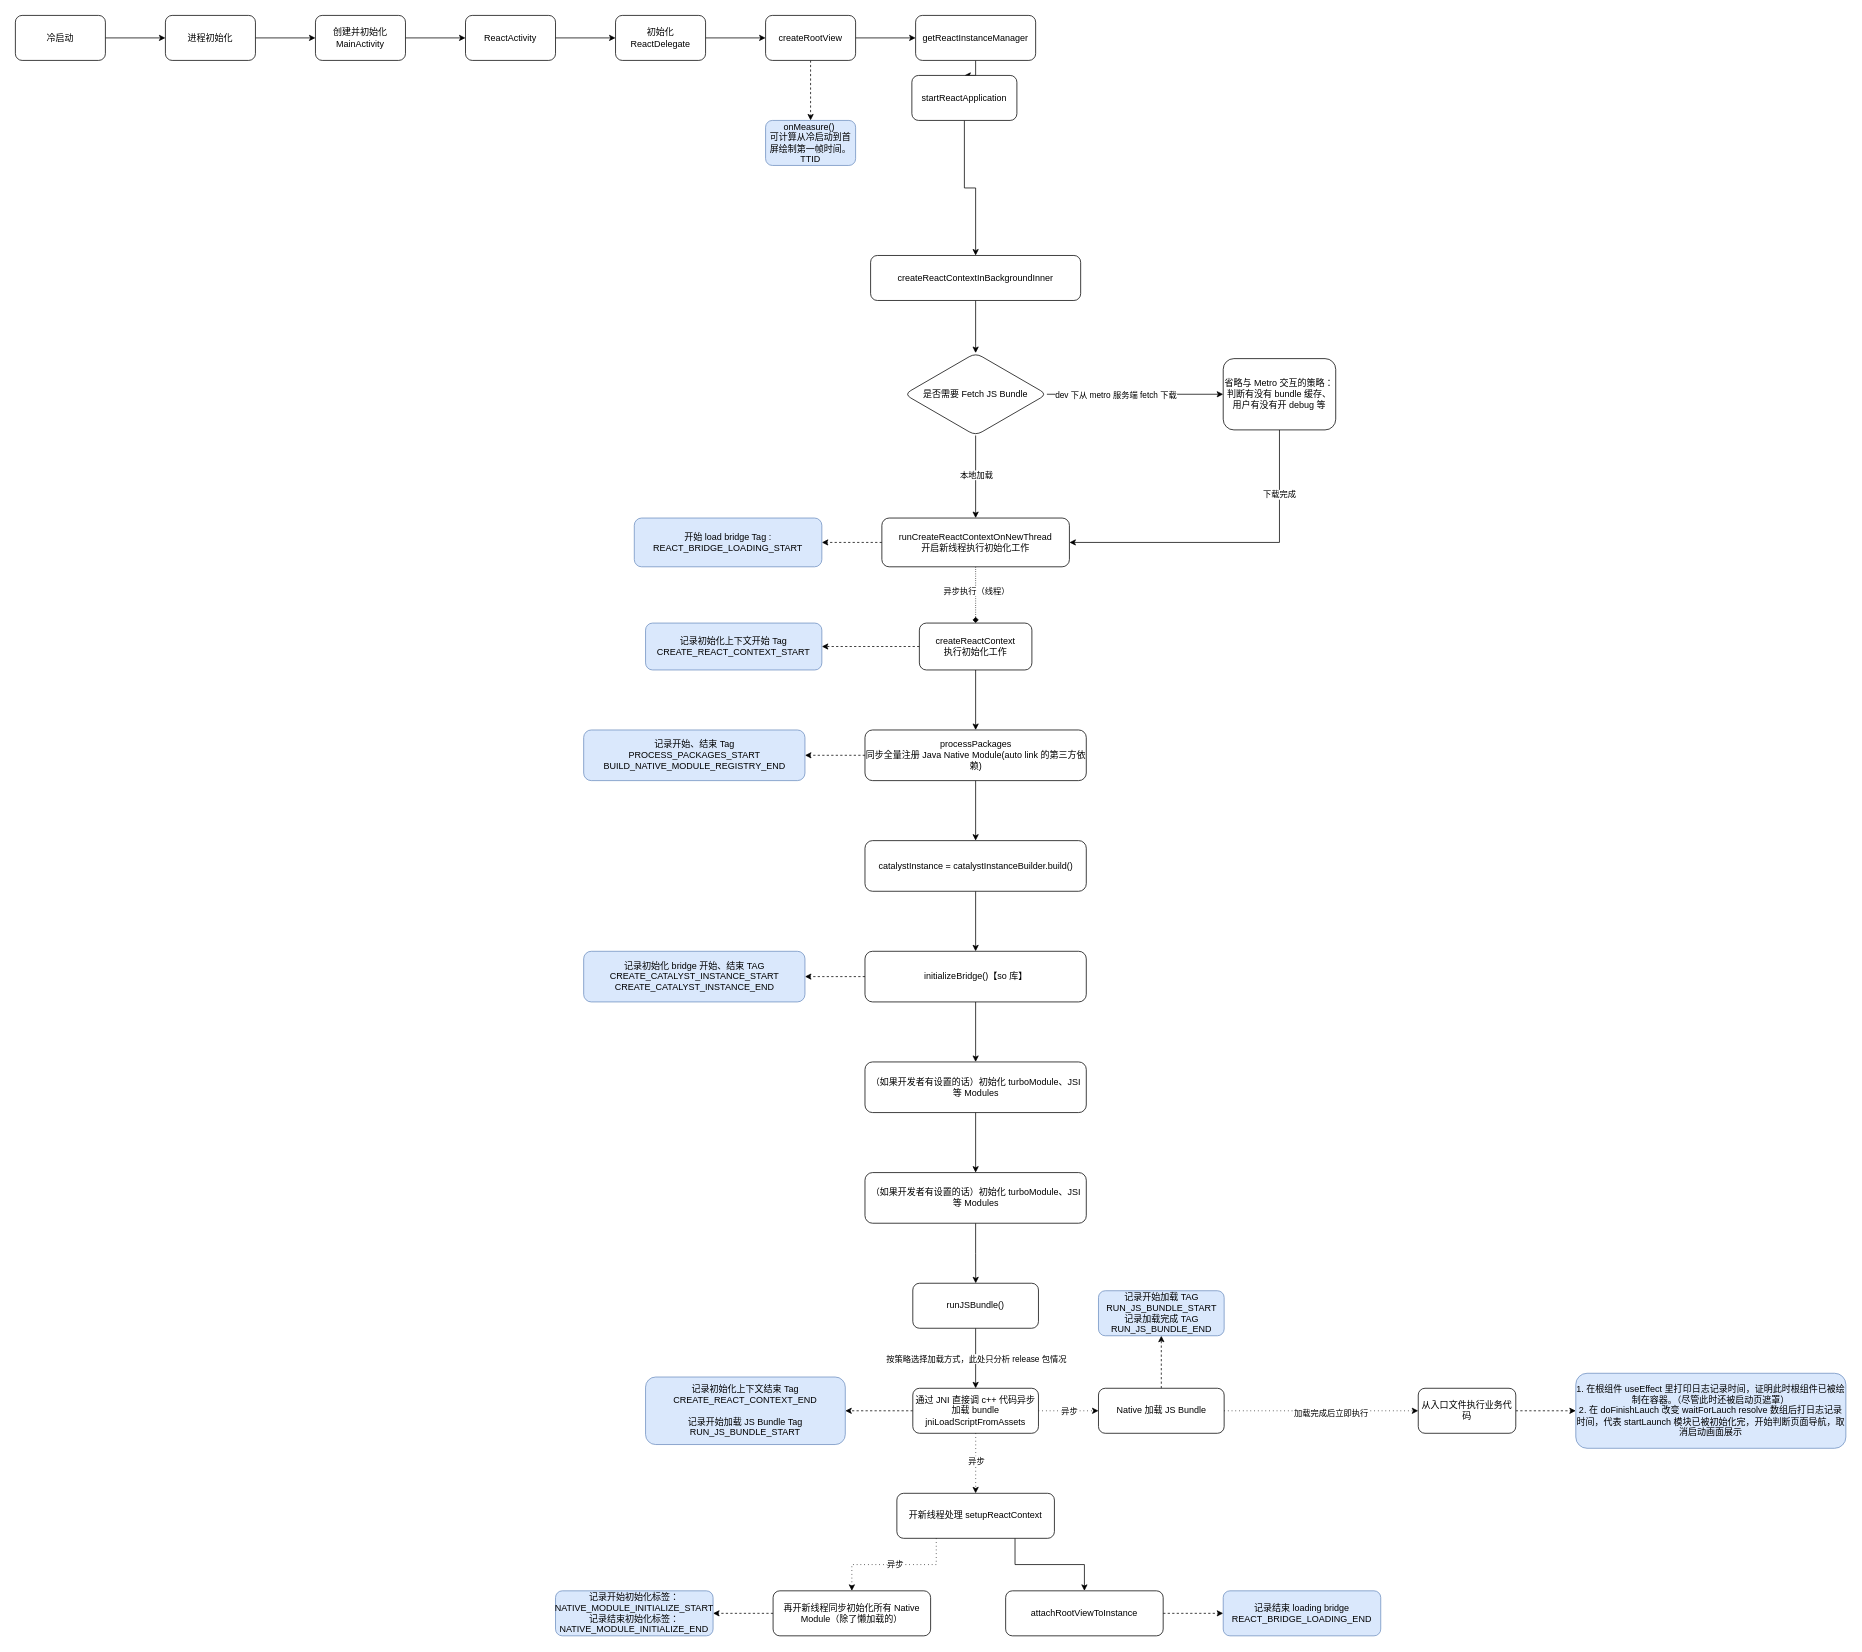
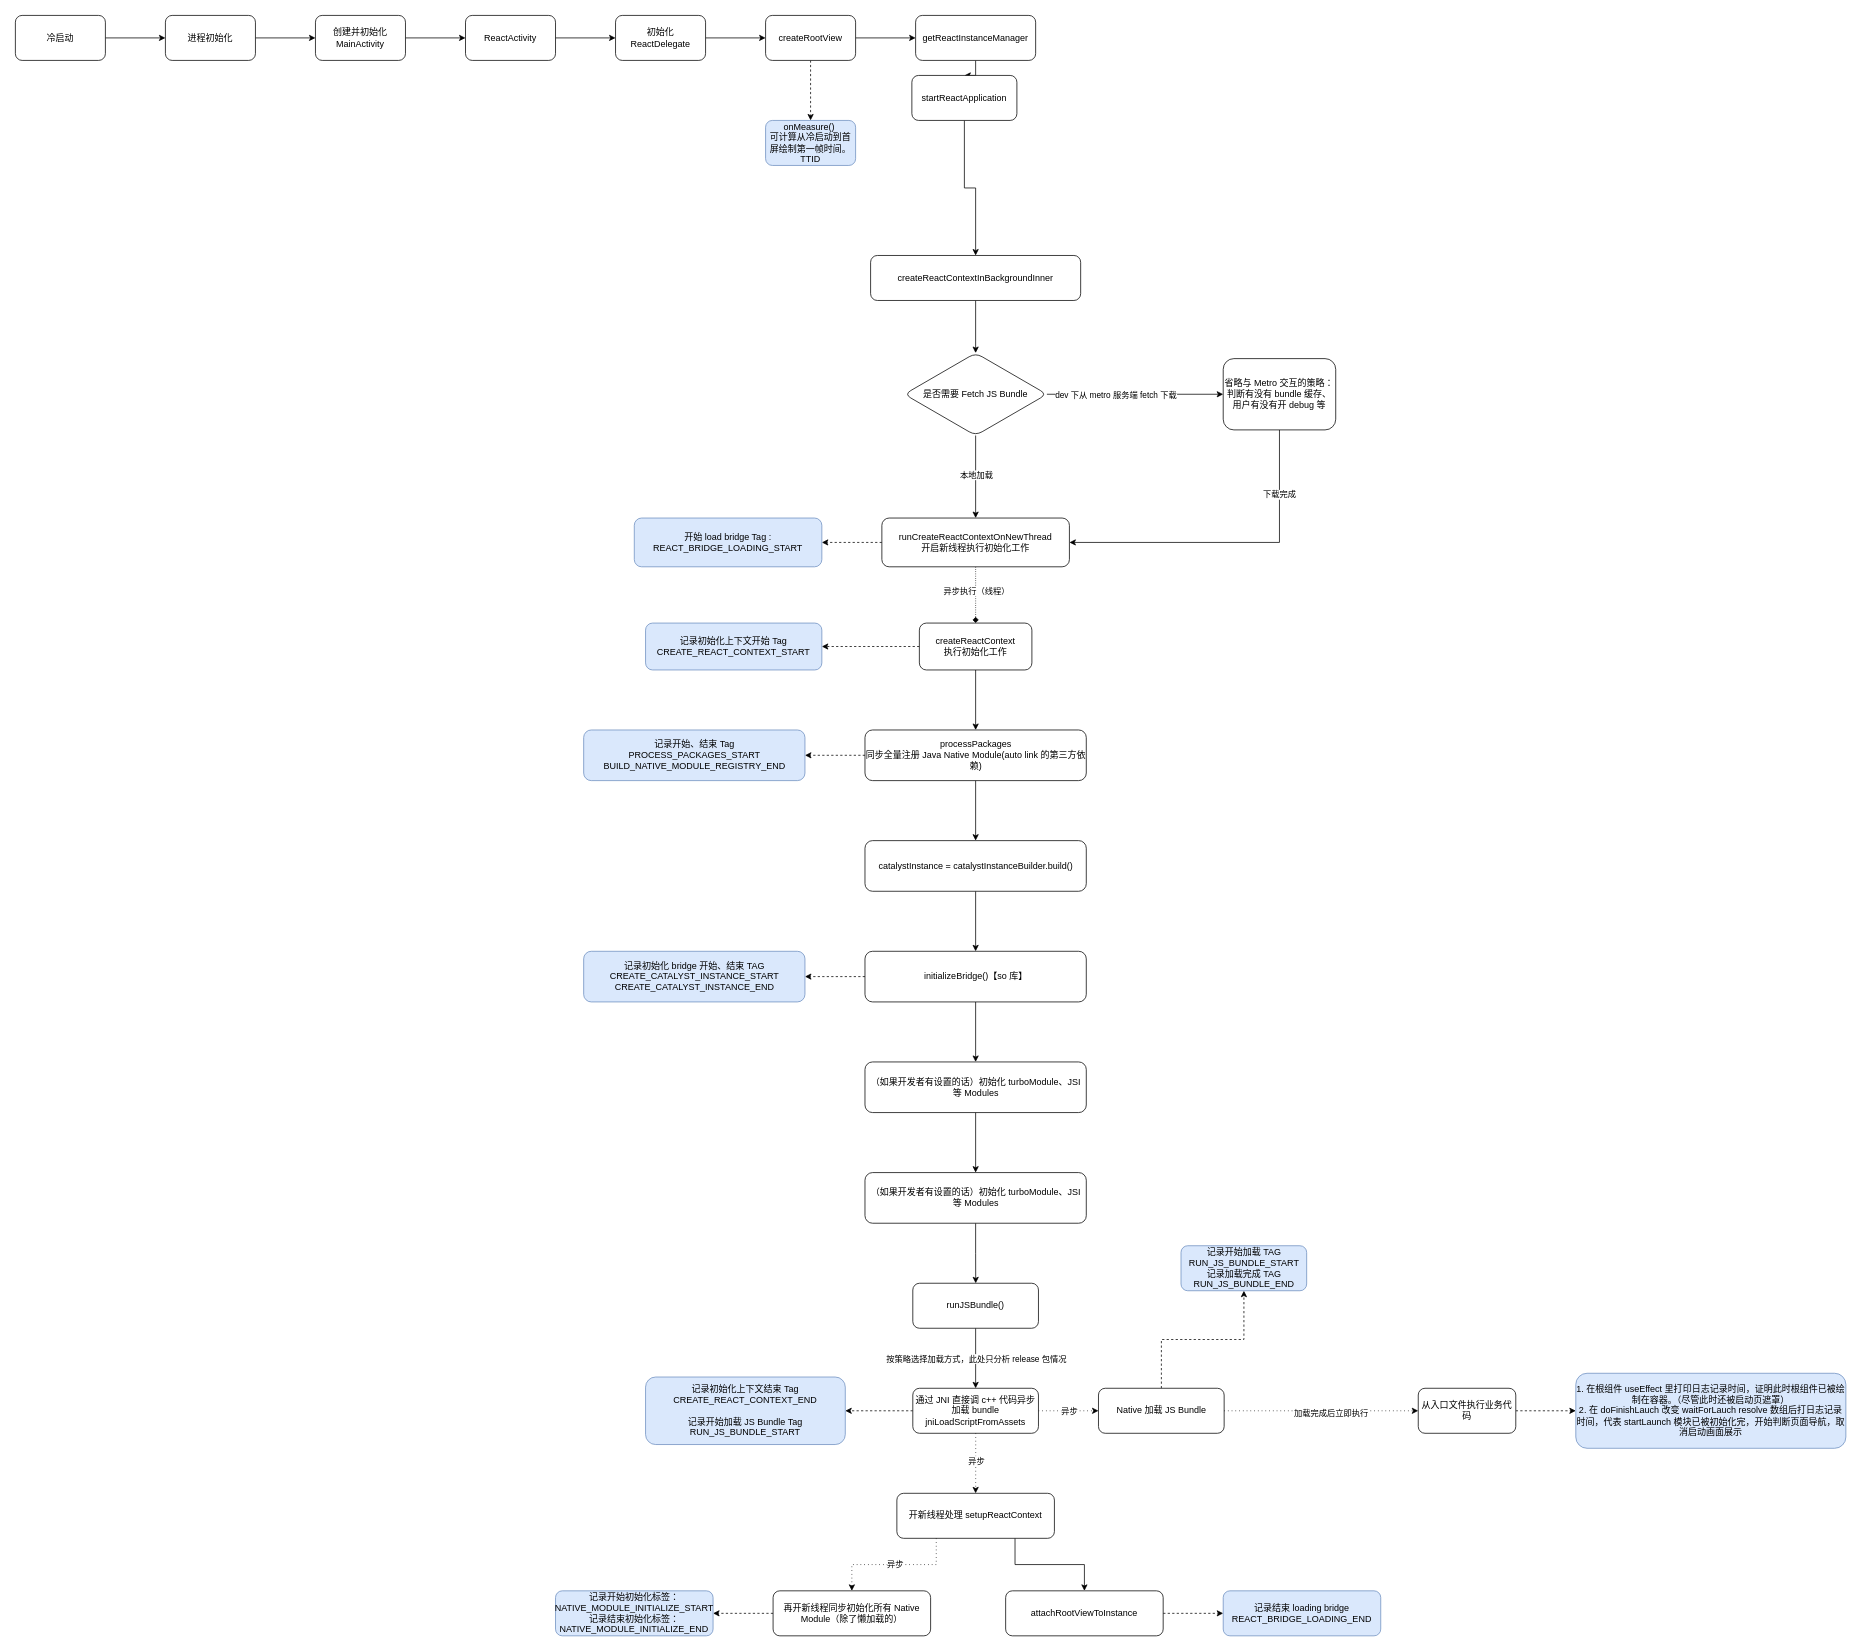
(1161, 1313) -> (1244, 1268)
